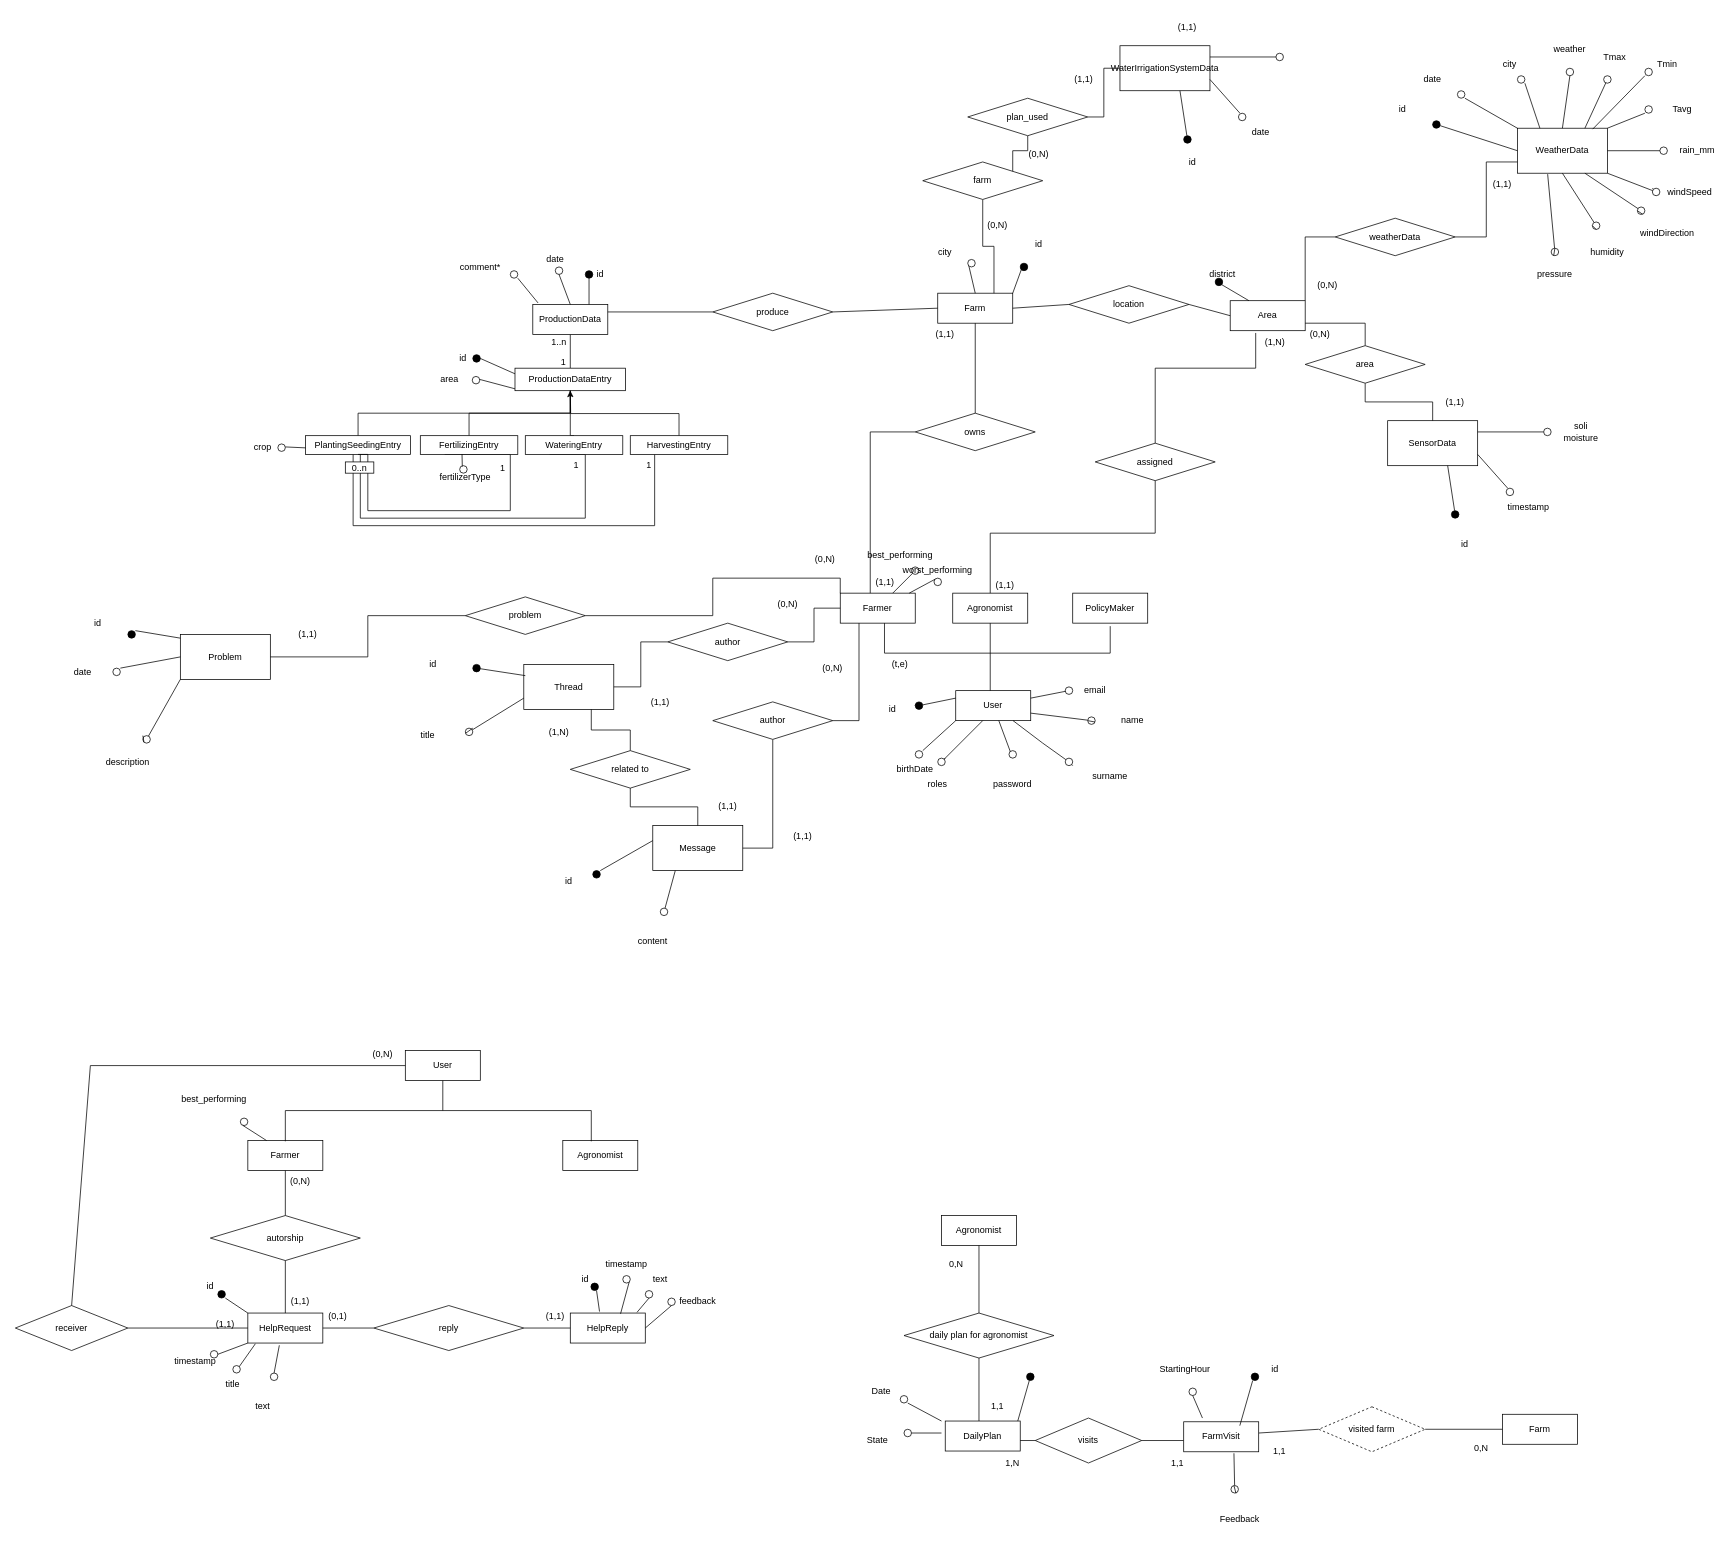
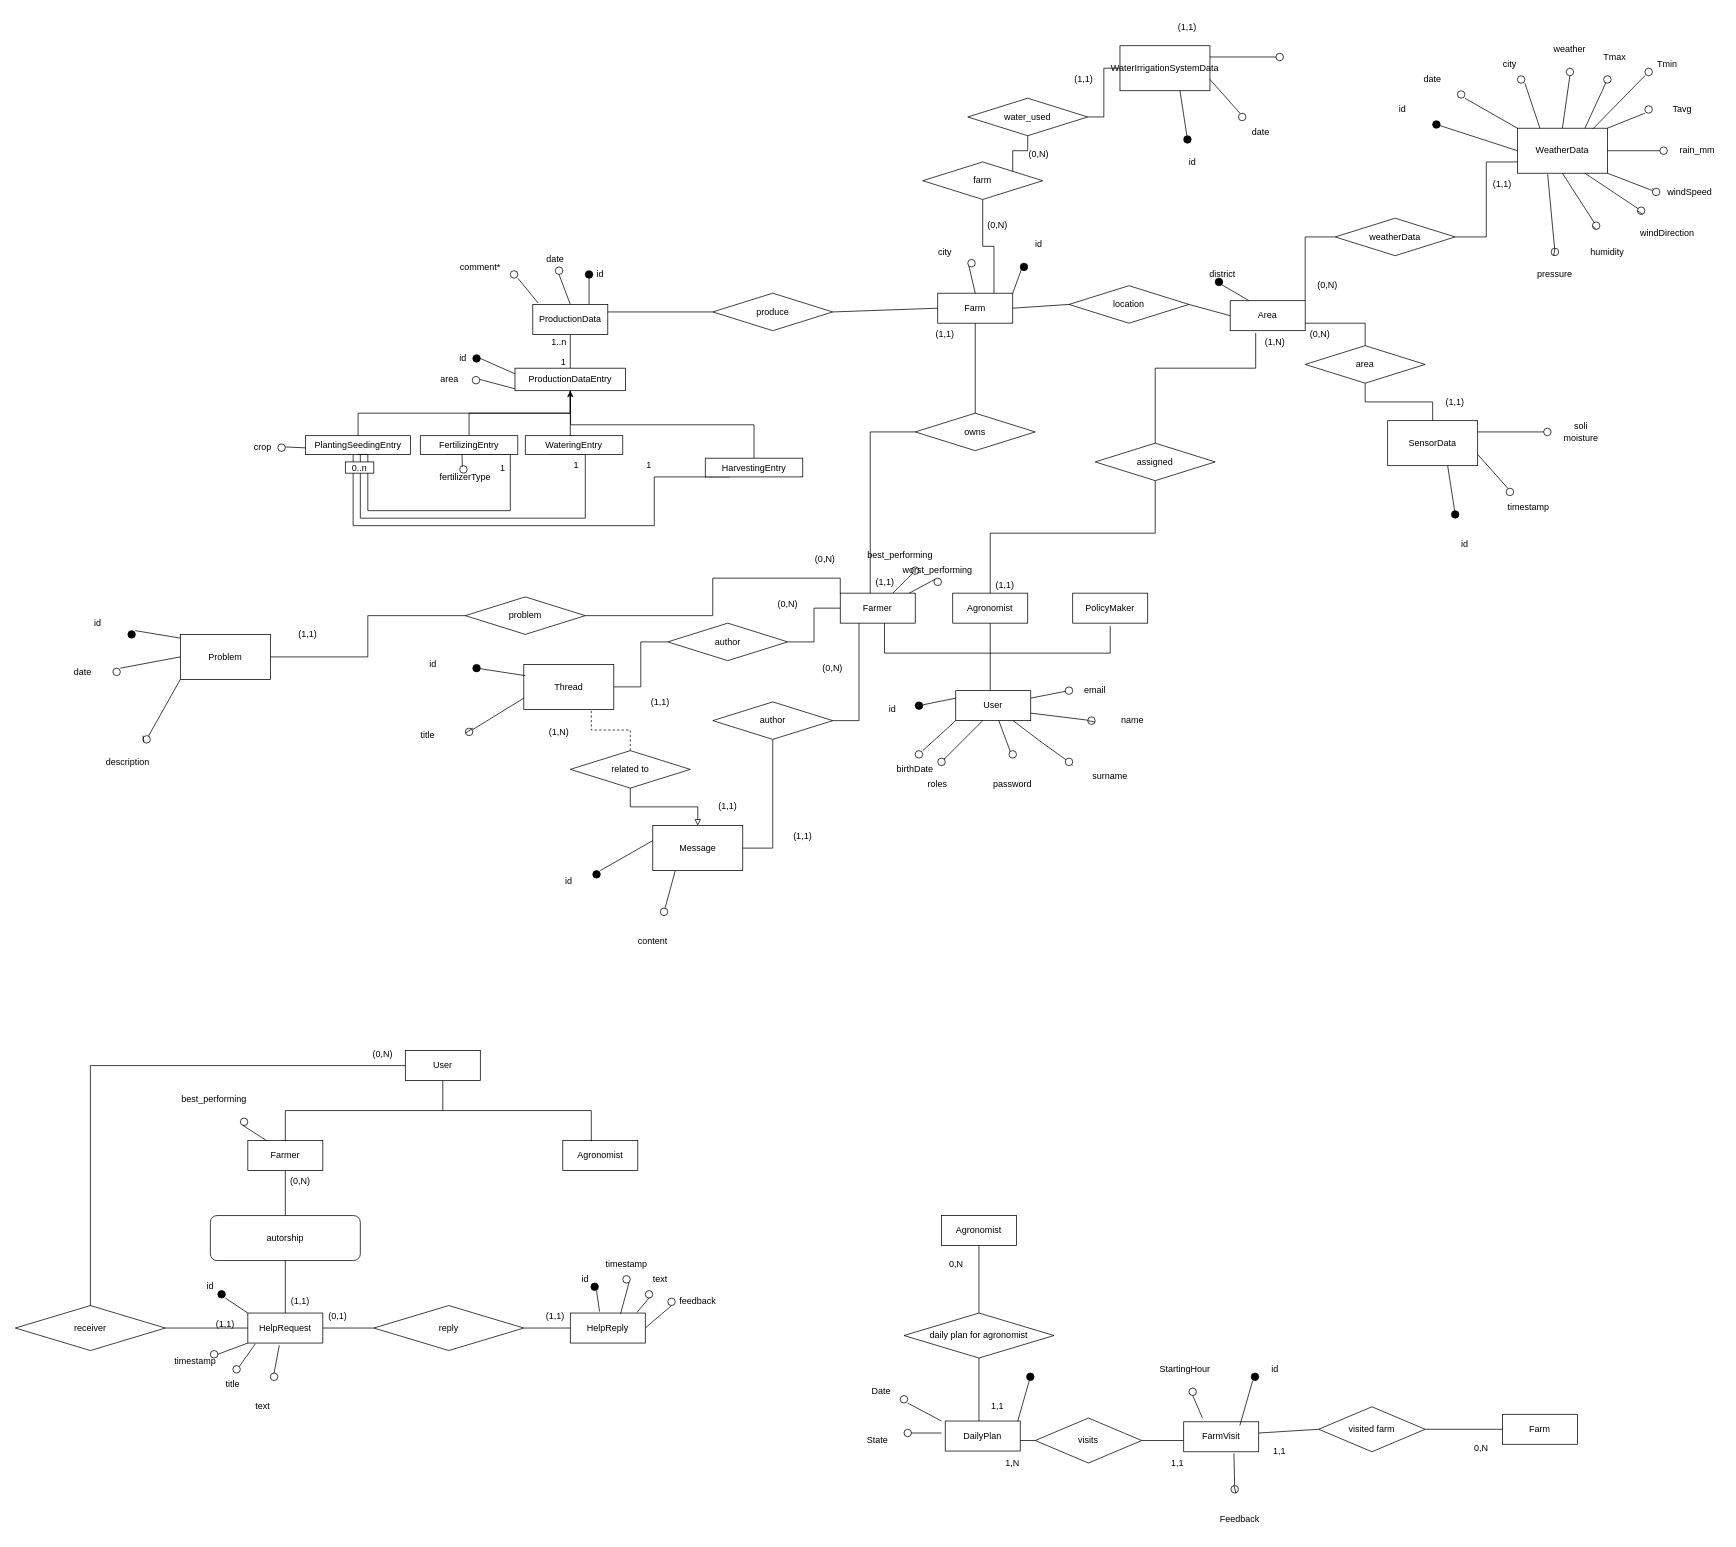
(1028, 117) -> (1028, 117)
(679, 445) -> (754, 467)
(900, 664) -> none
(610, 730) -> (610, 730)
(698, 821) -> (698, 818)
(285, 1238) -> (285, 1238)
(72, 1328) -> (90, 1328)
(1372, 1429) -> (1372, 1429)
